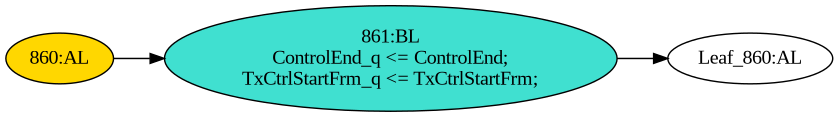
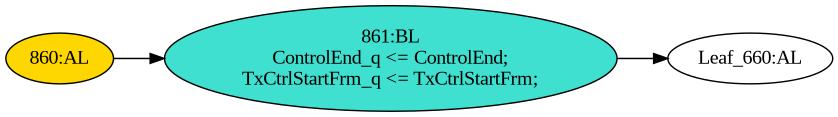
(750, 58) -> (750, 58)
